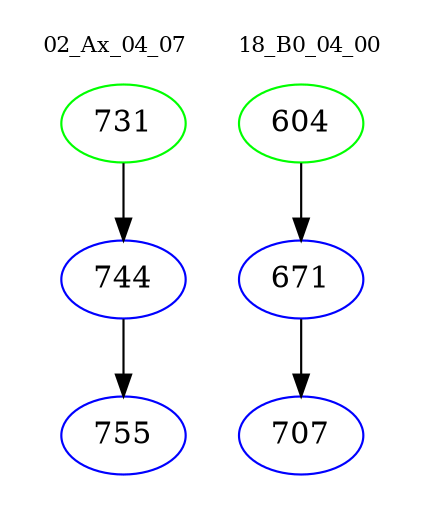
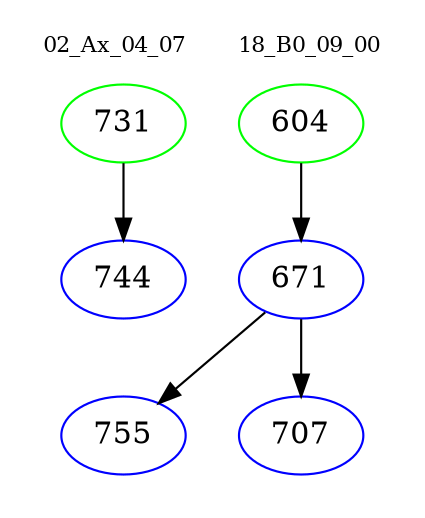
(310, 47) -> (310, 47)
(123, 347) -> (236, 337)
